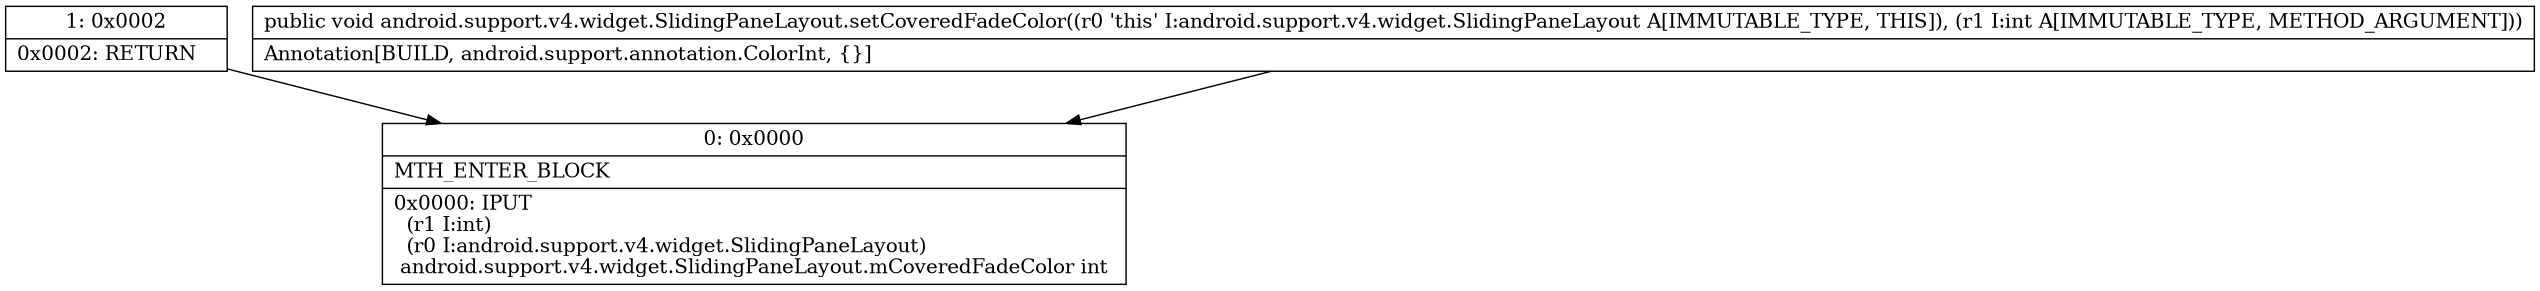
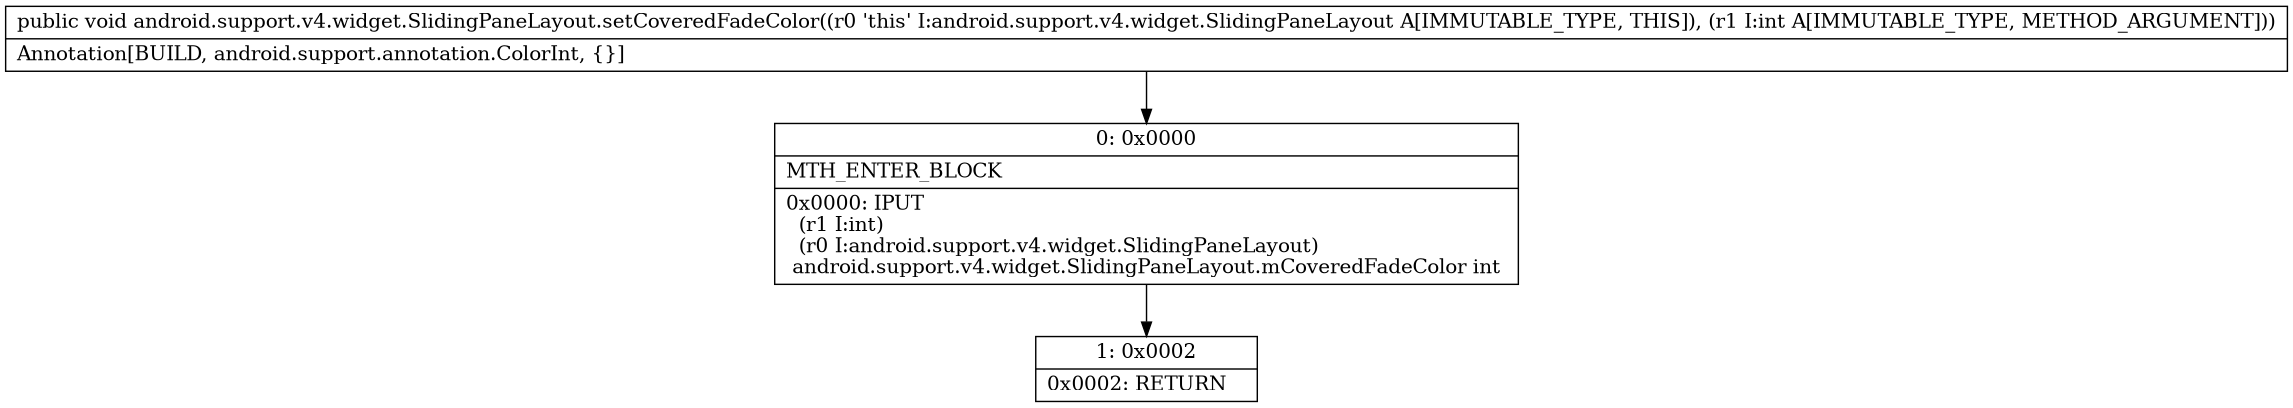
(327, 94) -> (1147, 303)
